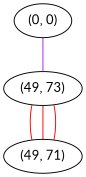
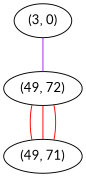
(43, 21) -> (43, 21)
(43, 89) -> (43, 89)
